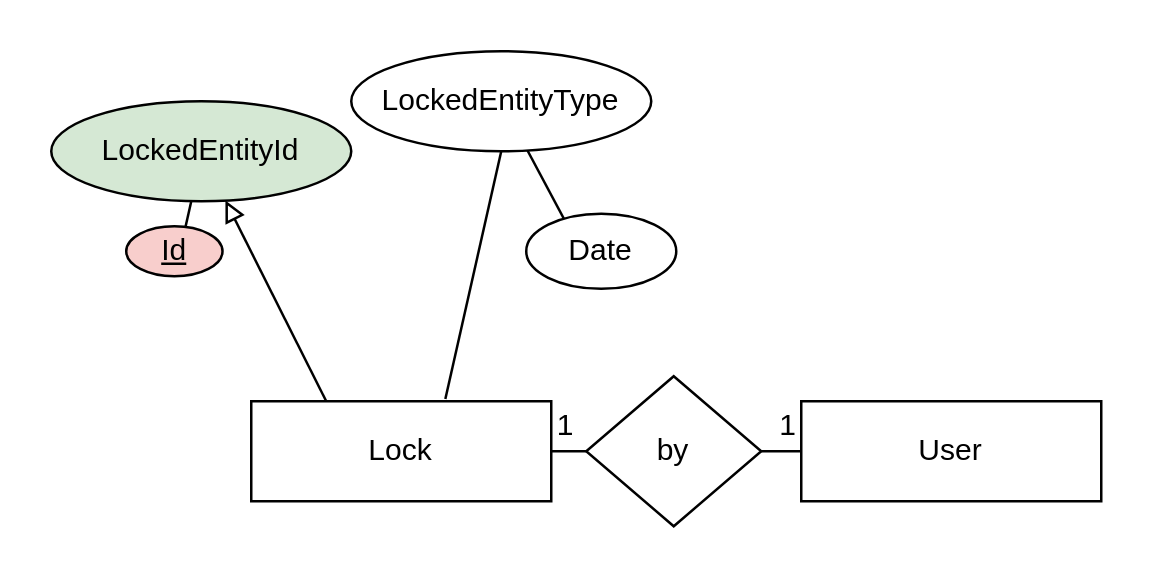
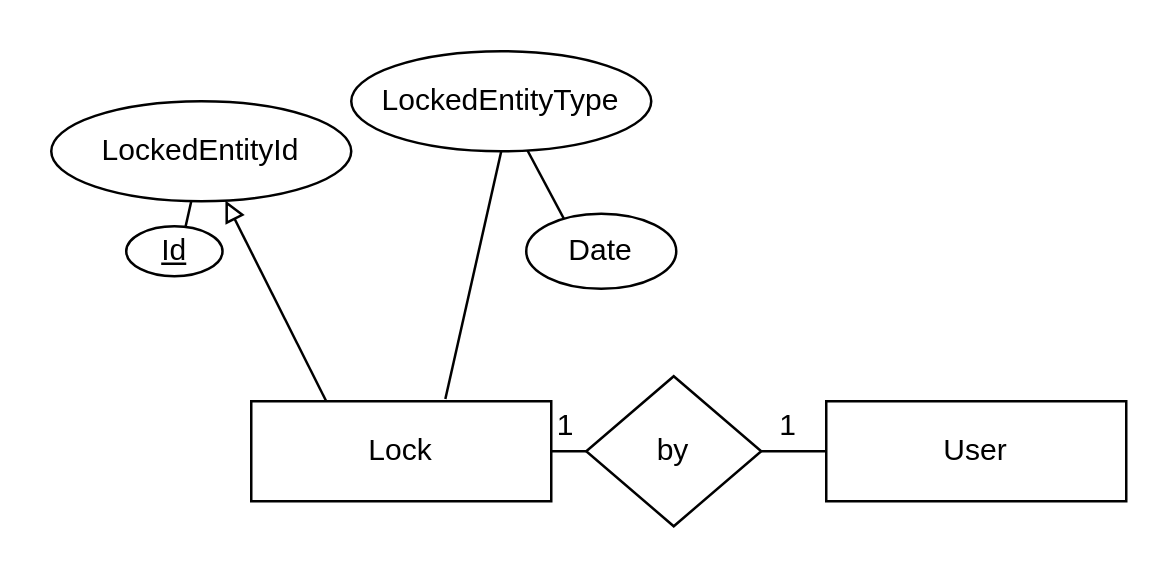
(201, 151) -> (201, 151)
(174, 251) -> (174, 251)
(951, 451) -> (976, 451)
